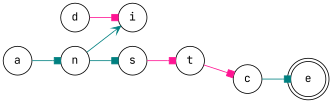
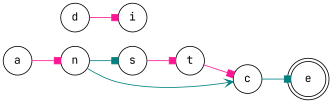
(101, 42) -> (155, 87)
(42, 61) -> (42, 61)
